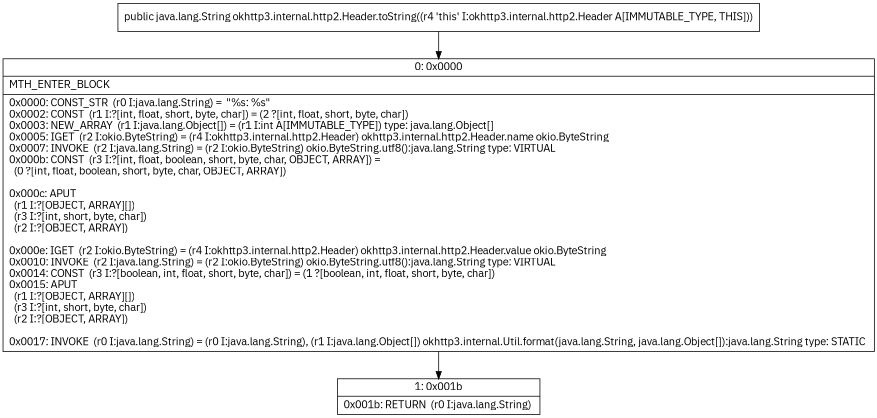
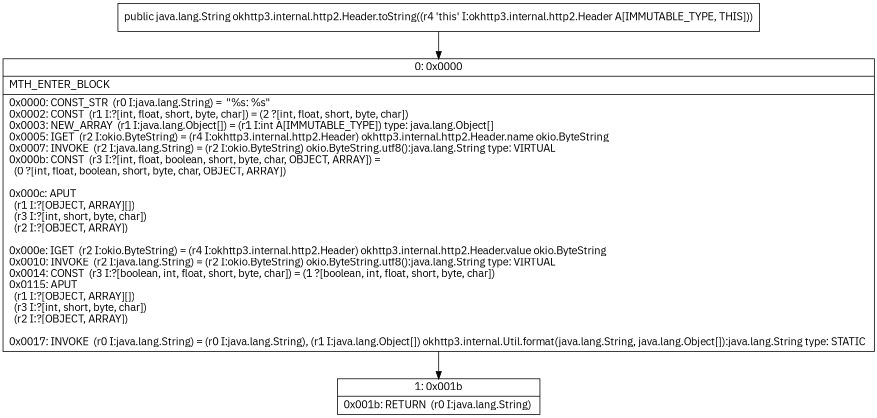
(46, 285) -> (46, 285)
